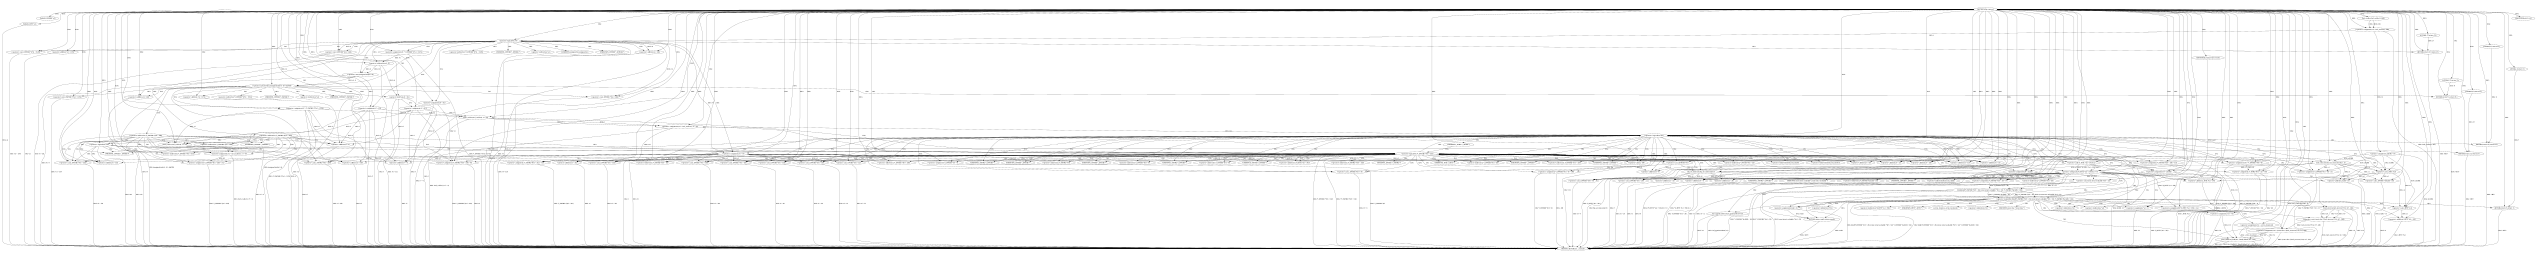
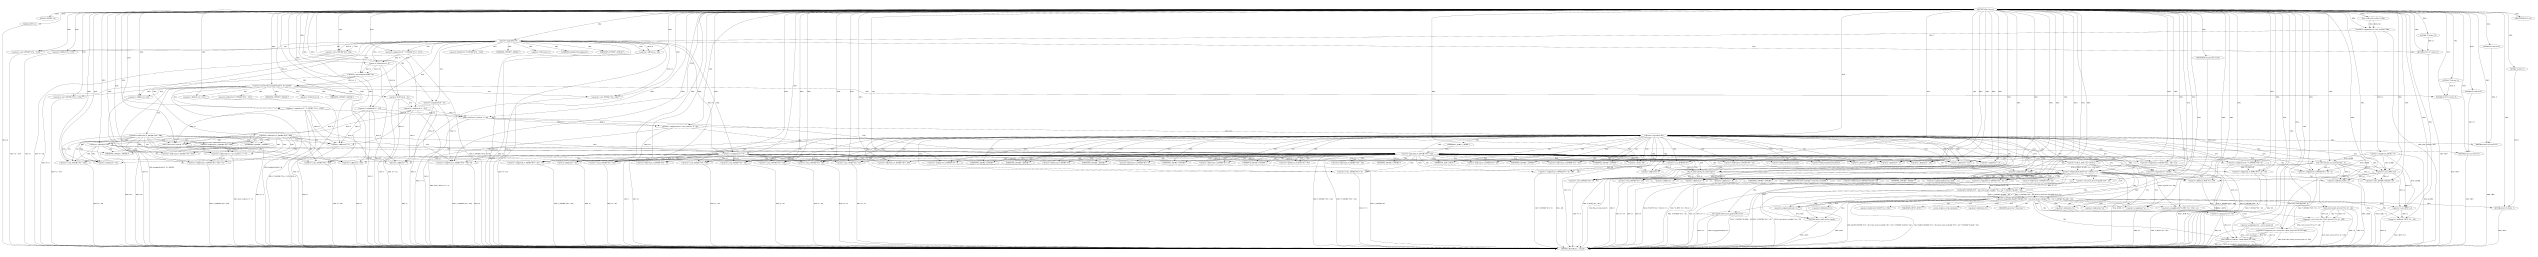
(1048, 153) -> (867, 149)
